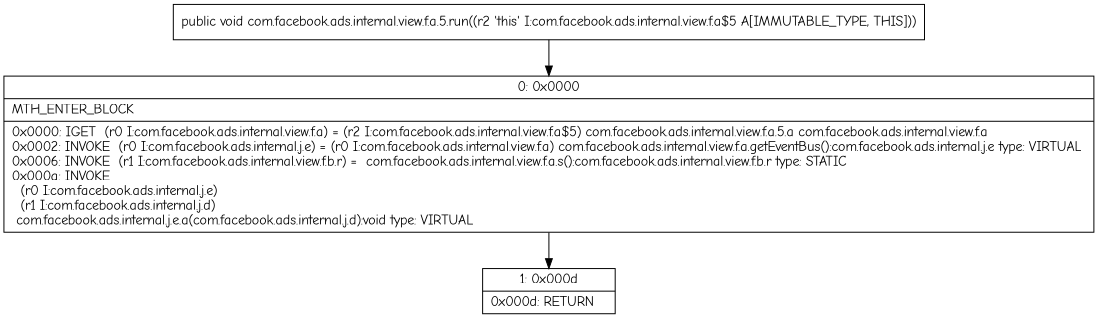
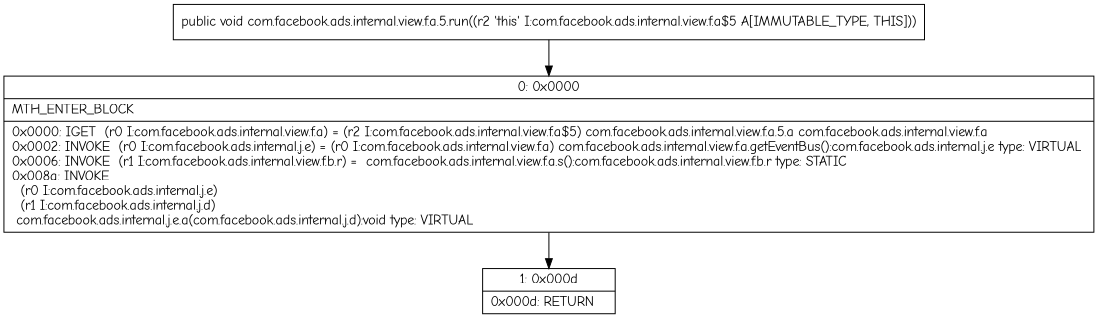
(65, 176) -> (65, 176)
